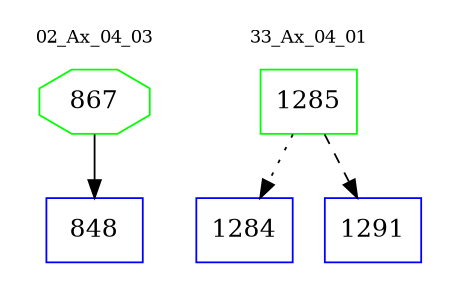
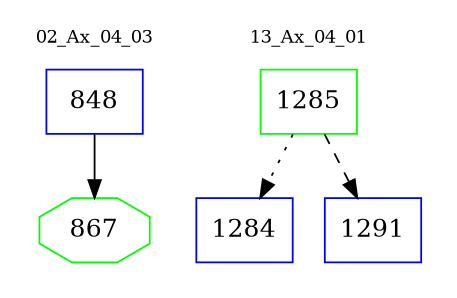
(309, 38) -> (309, 38)
(95, 157) -> (95, 157)
